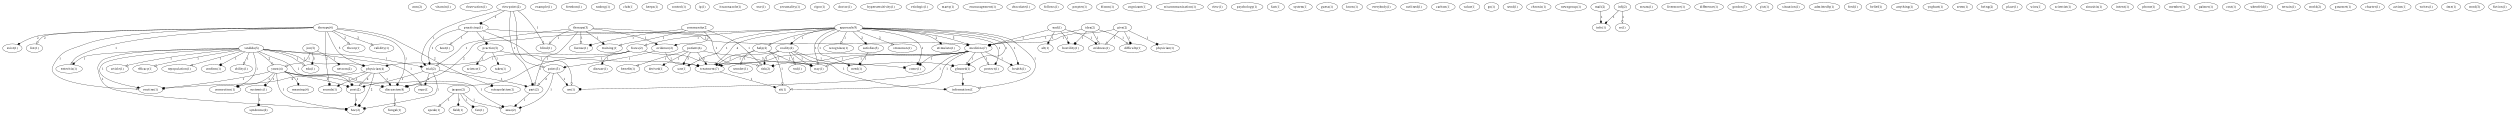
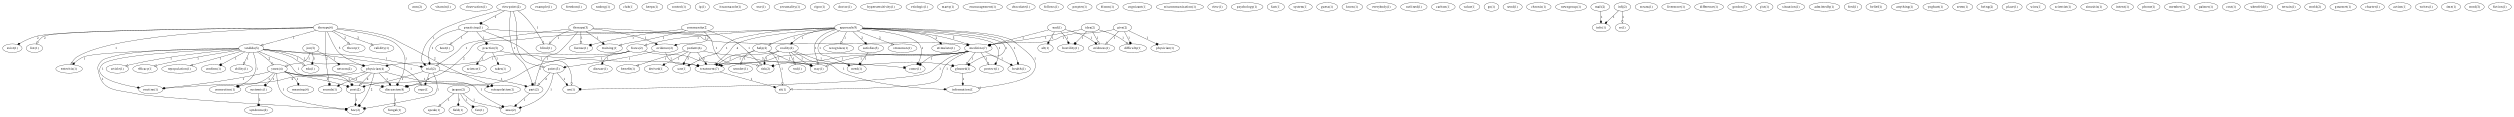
(132, 35) -> (290, 38)
none -> (415, 79)
(266, 82) -> (266, 82)
